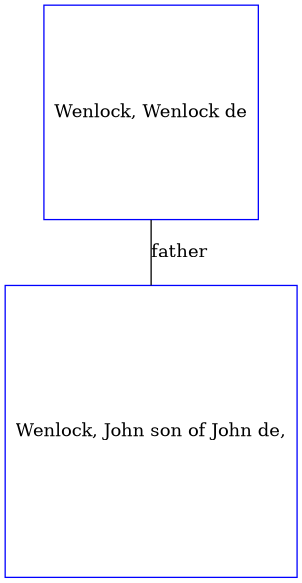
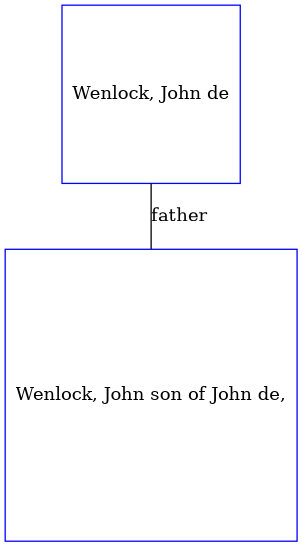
(151, 112) -> (151, 94)
